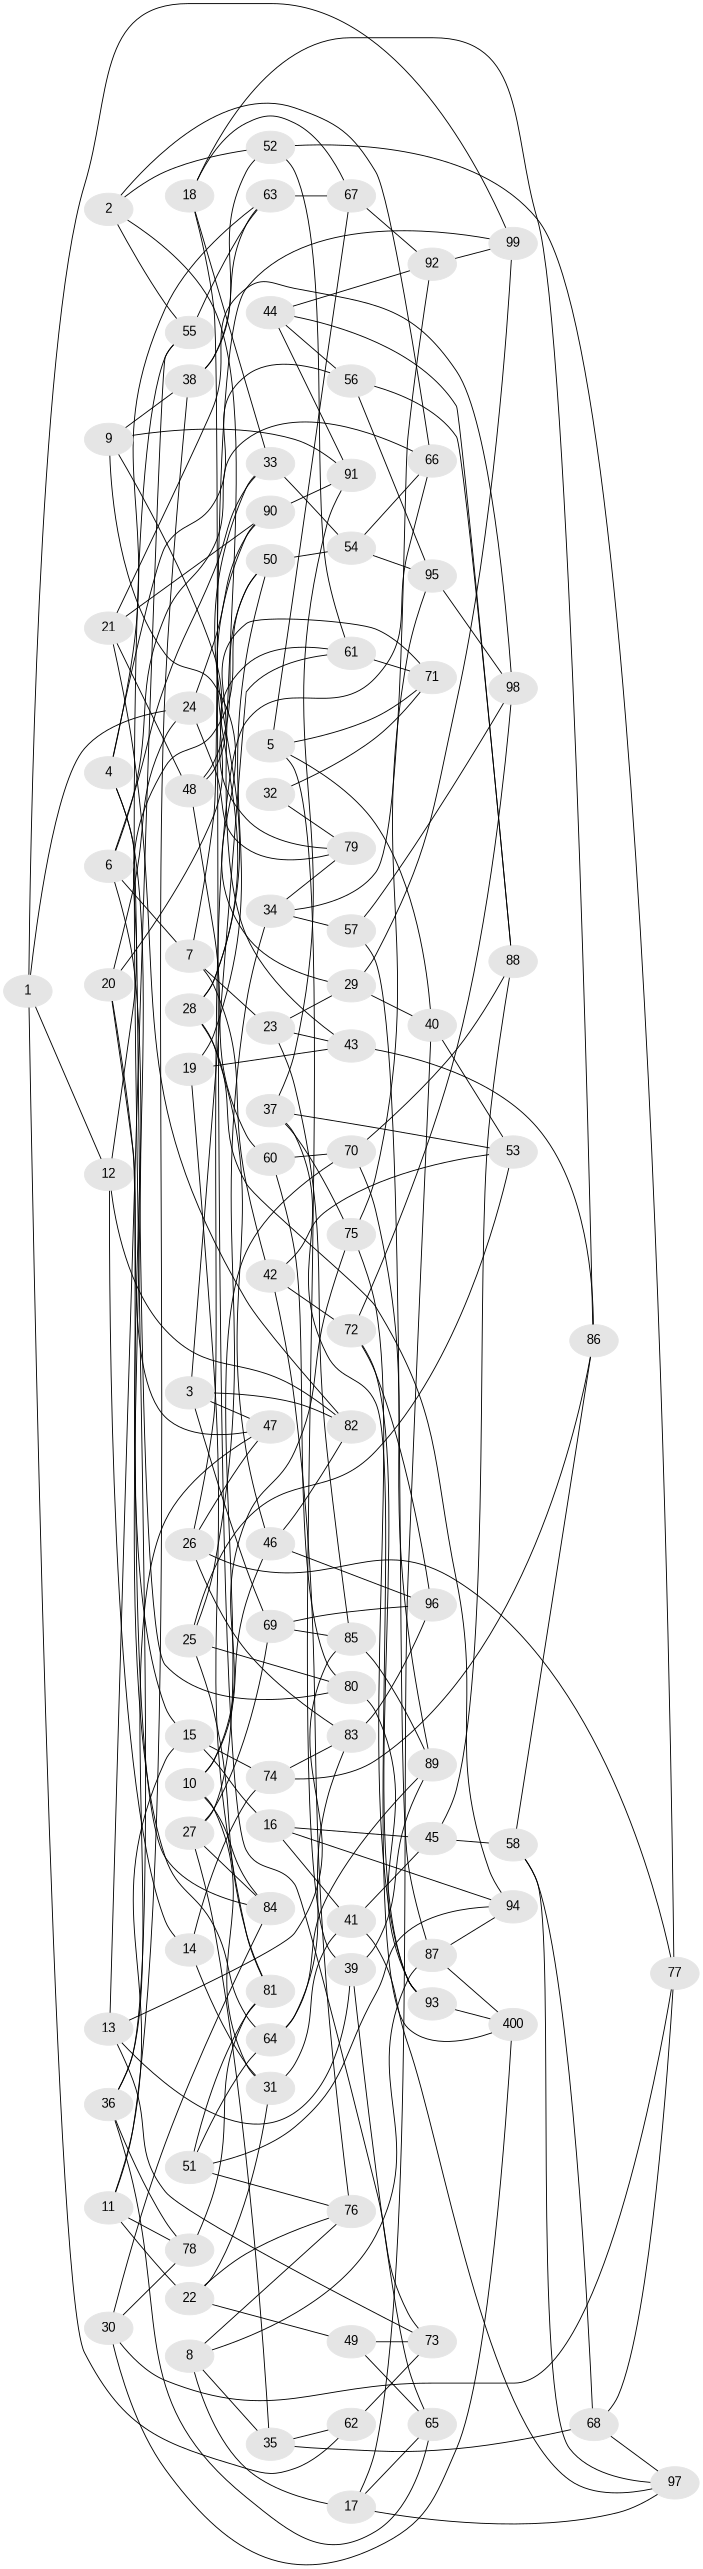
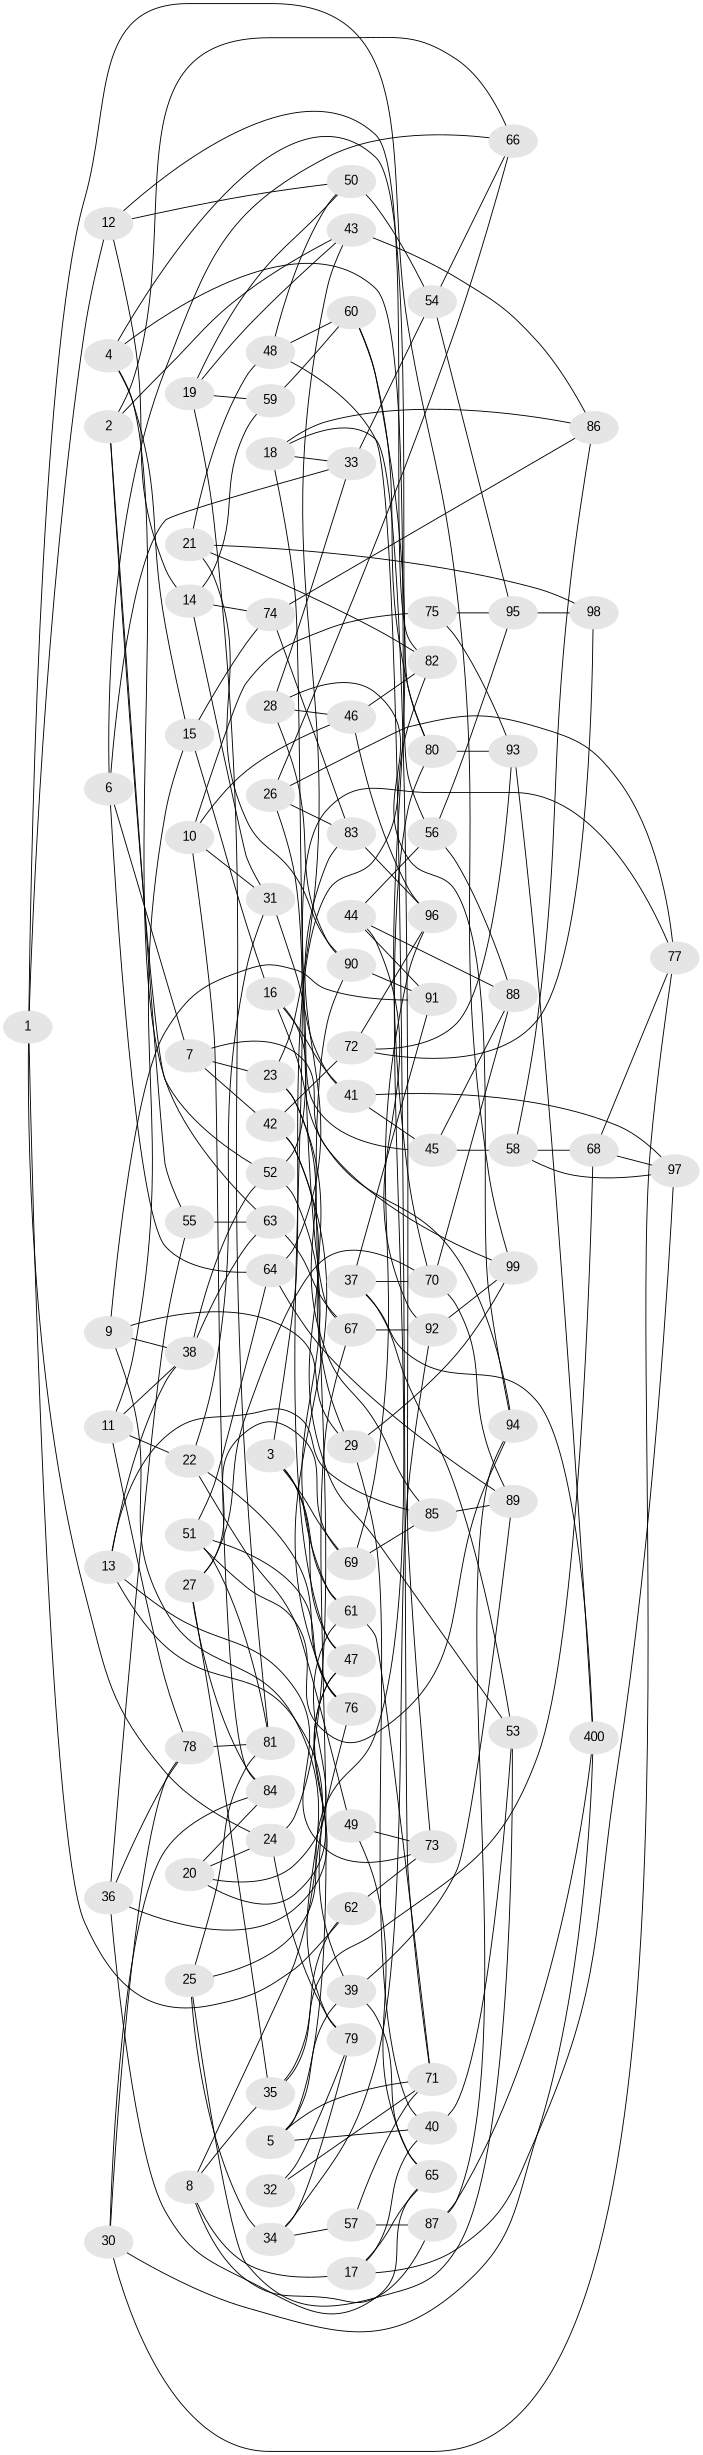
none -> (270, 401)
(440, 807) -> (383, 2148)
(323, 1179) -> (394, 1281)
(128, 1386) -> (134, 1460)
